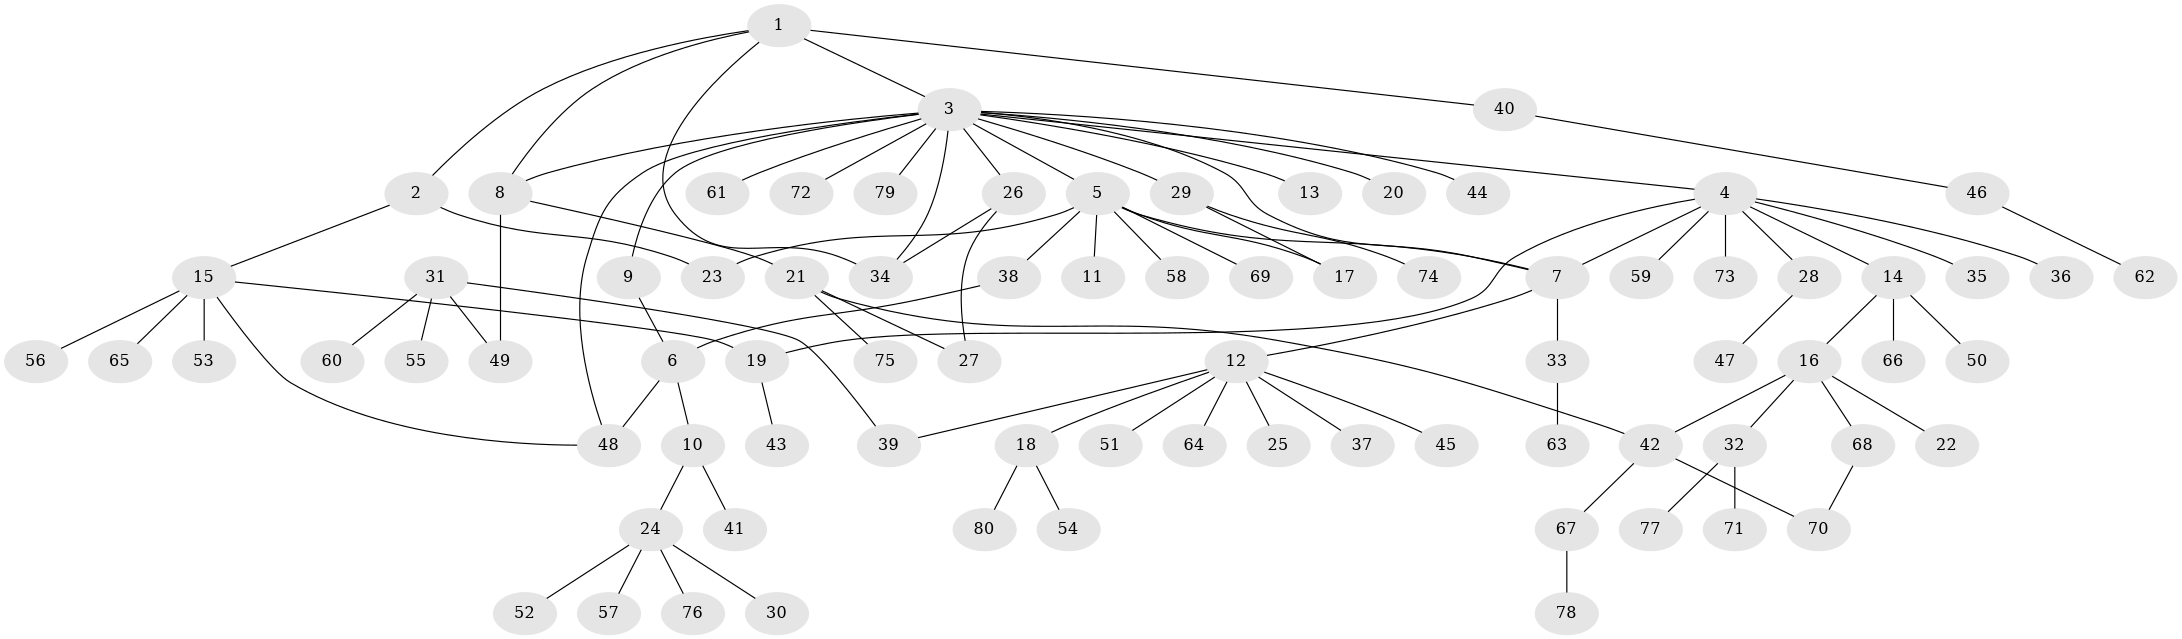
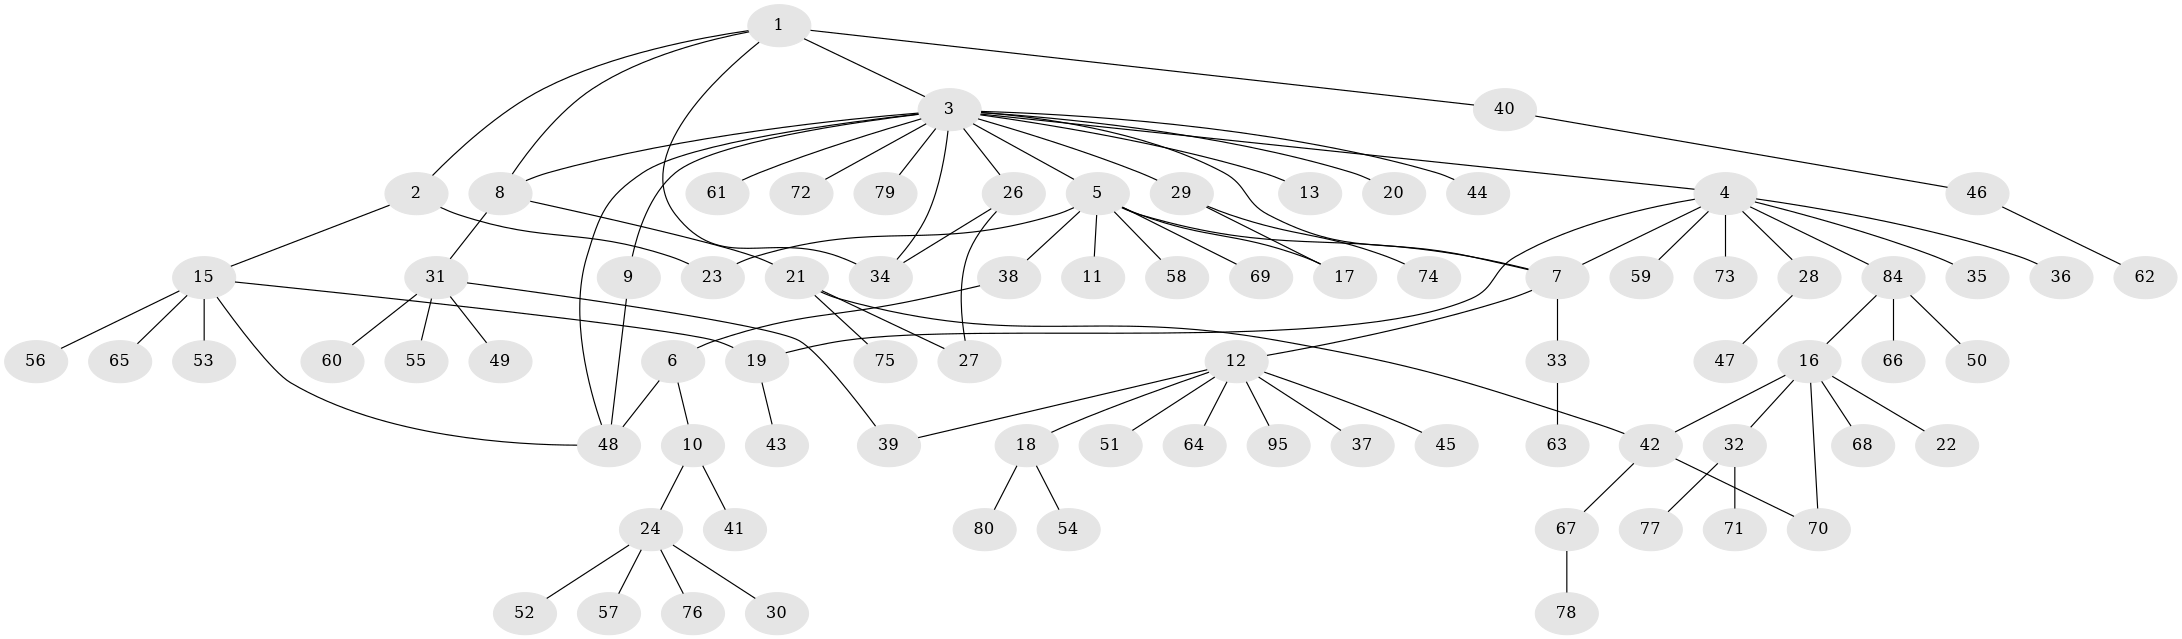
(501, 278) -> (468, 236)
(1894, 278) -> (1894, 278)
(651, 320) -> (619, 362)
(1279, 446) -> (1279, 446)
(1841, 488) -> (1814, 446)
